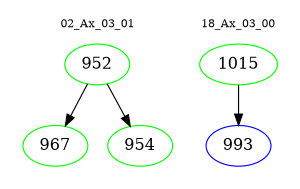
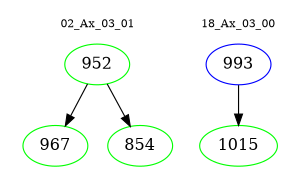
(239, 100) -> (239, 100)
(140, 146) -> (140, 146)
